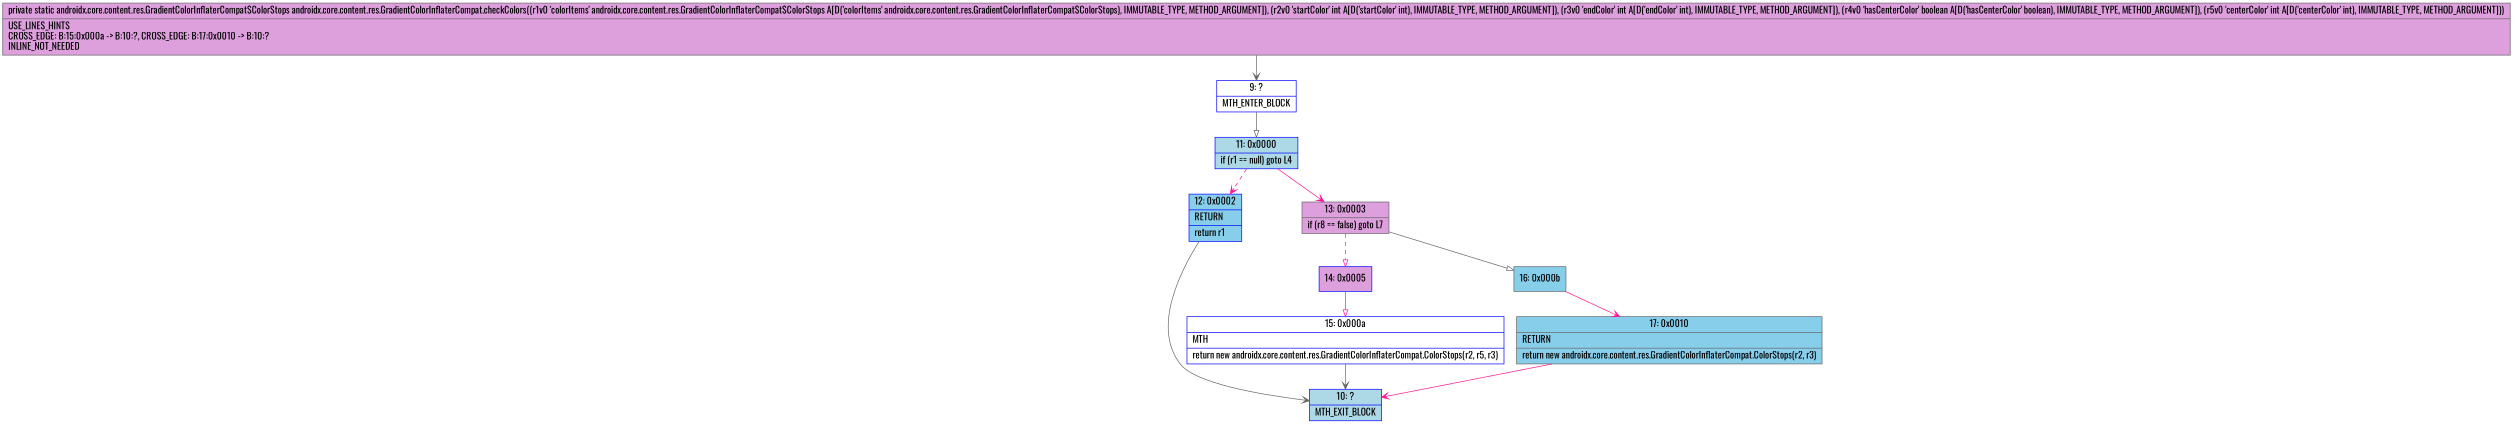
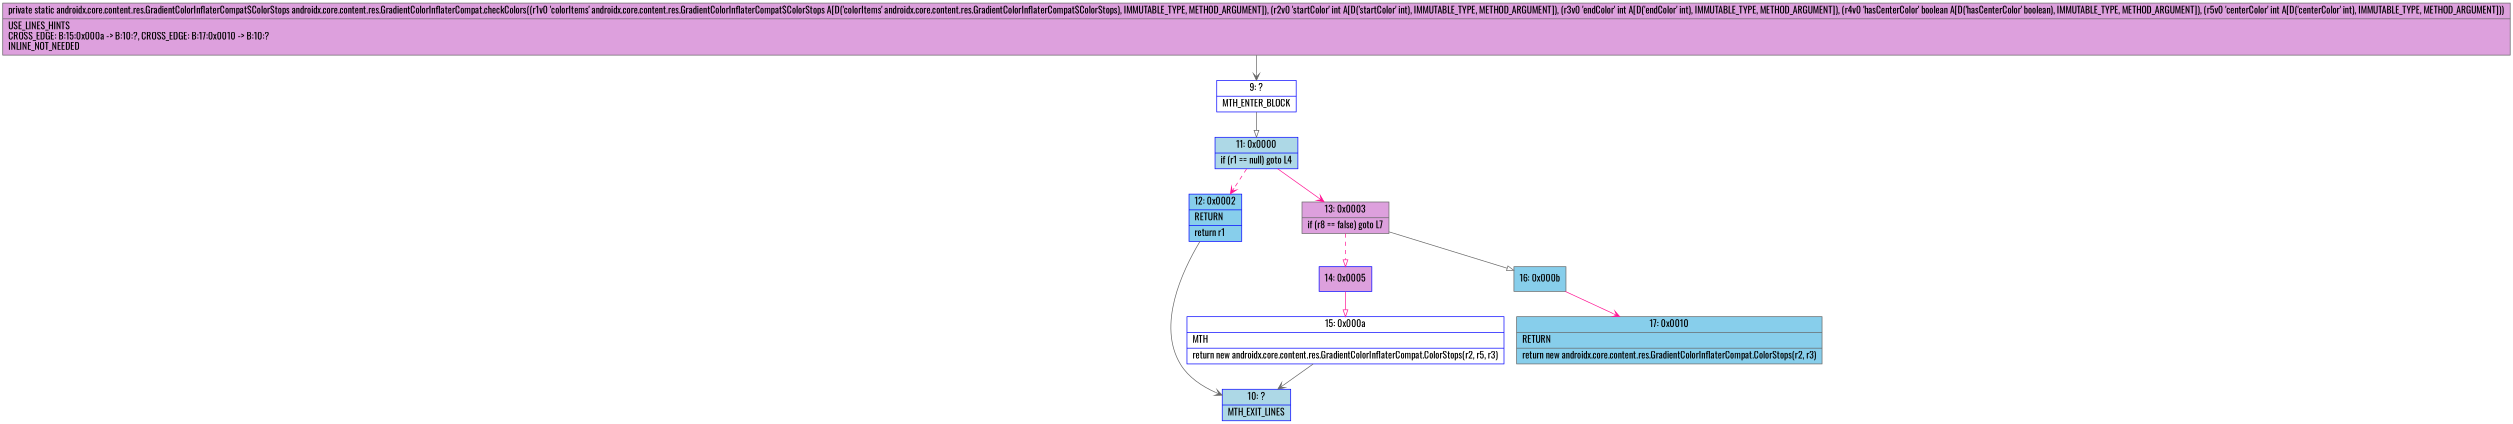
(1470, 380) -> none
(1345, 413) -> (1256, 413)
